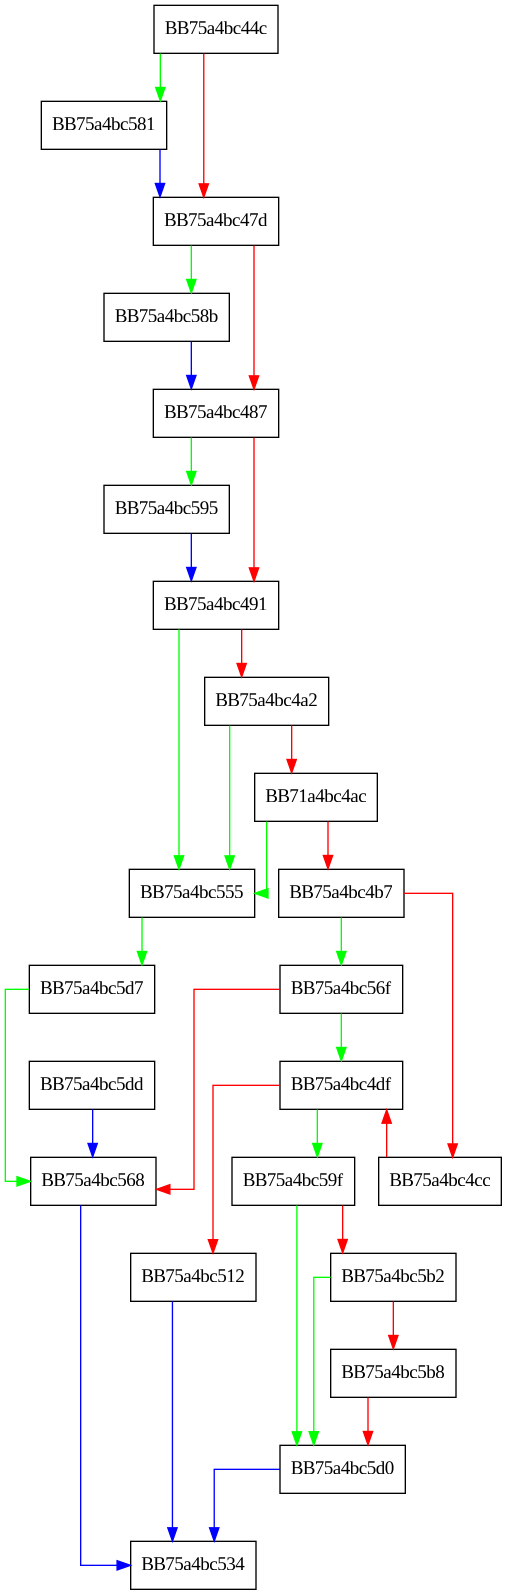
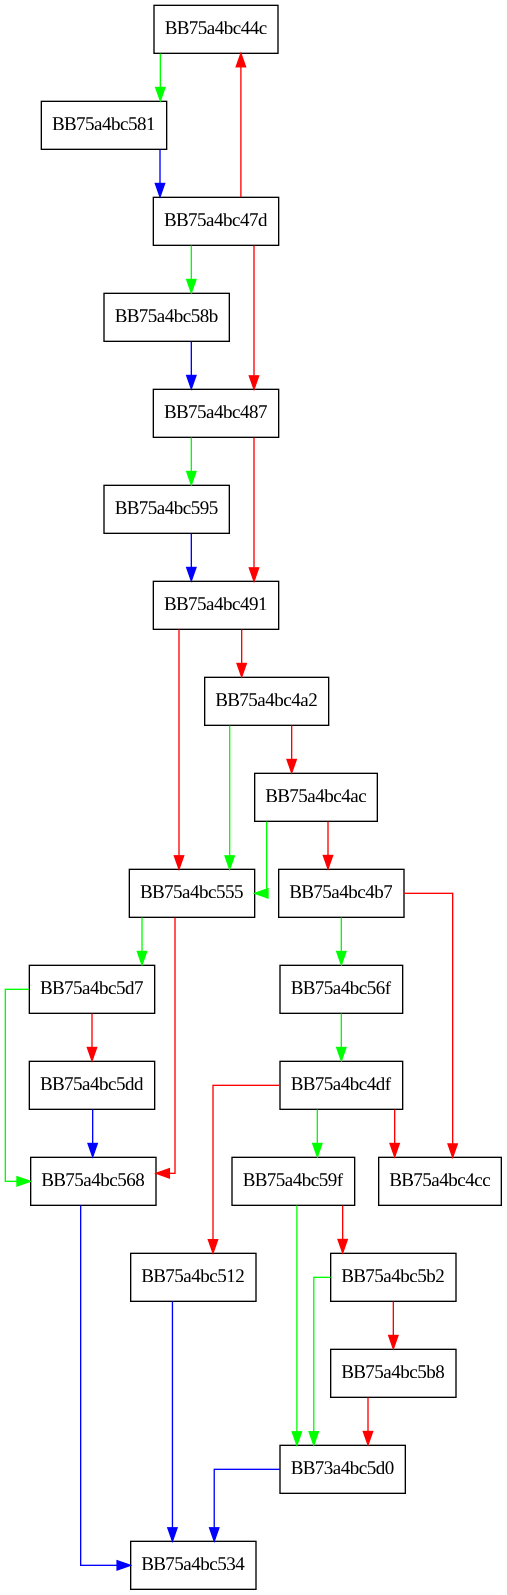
(204, 119) -> (241, 132)
(179, 743) -> (179, 743)
(316, 797) -> (316, 797)
none -> (92, 1031)
(194, 1059) -> (175, 1048)
(387, 1140) -> (395, 1127)
(343, 1469) -> (343, 1469)
